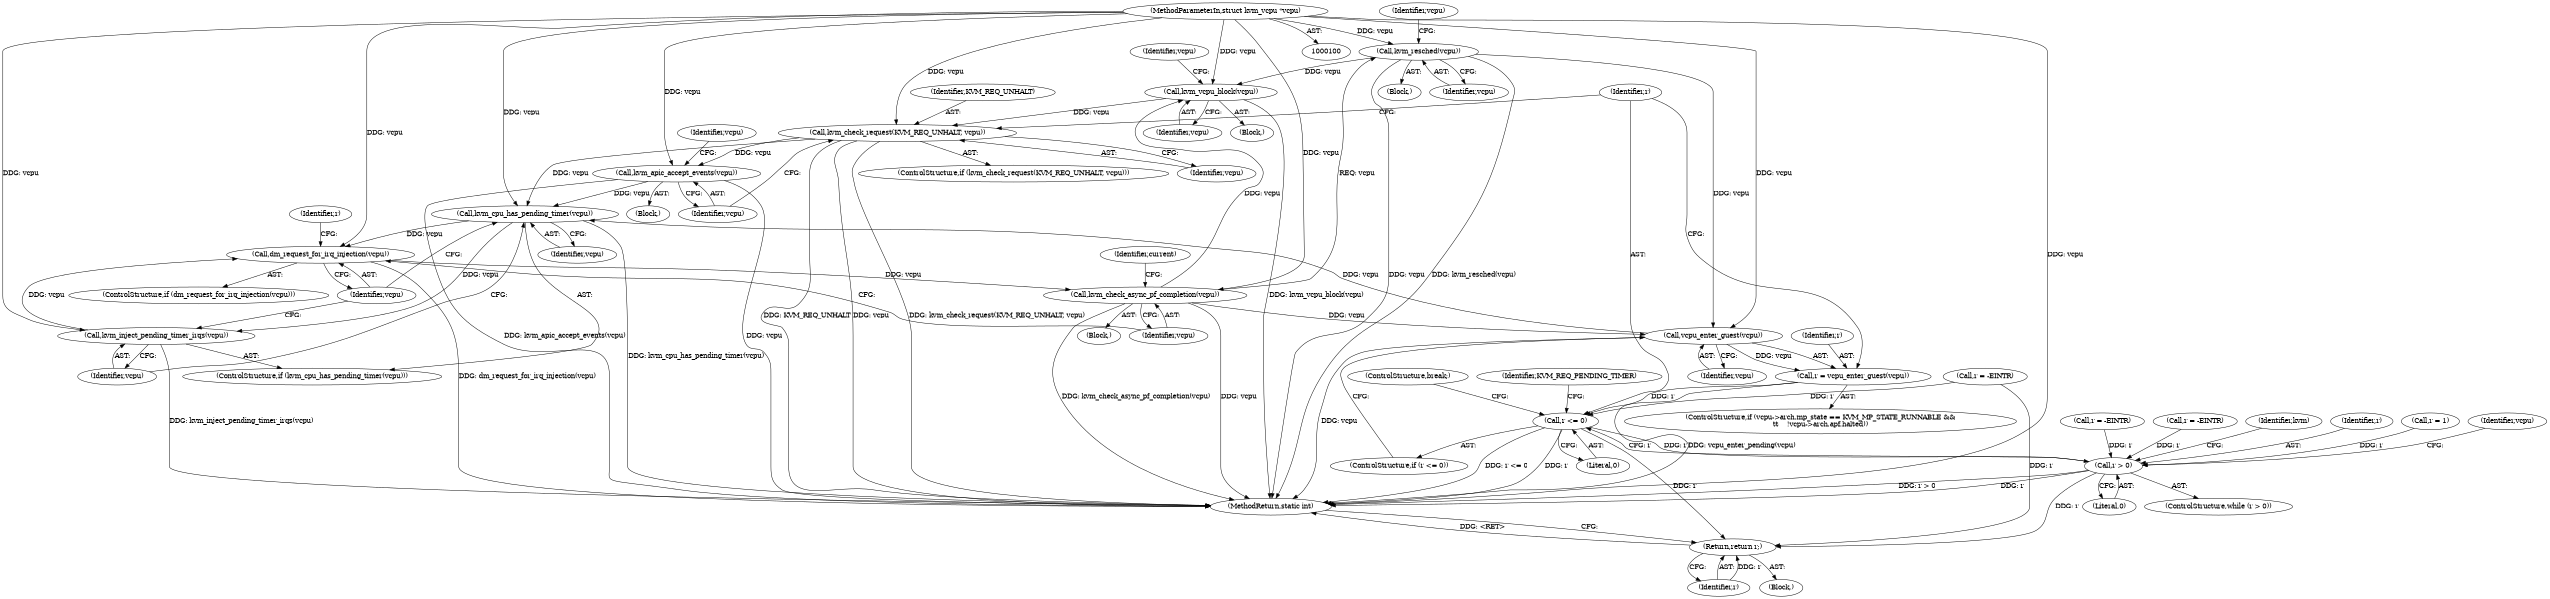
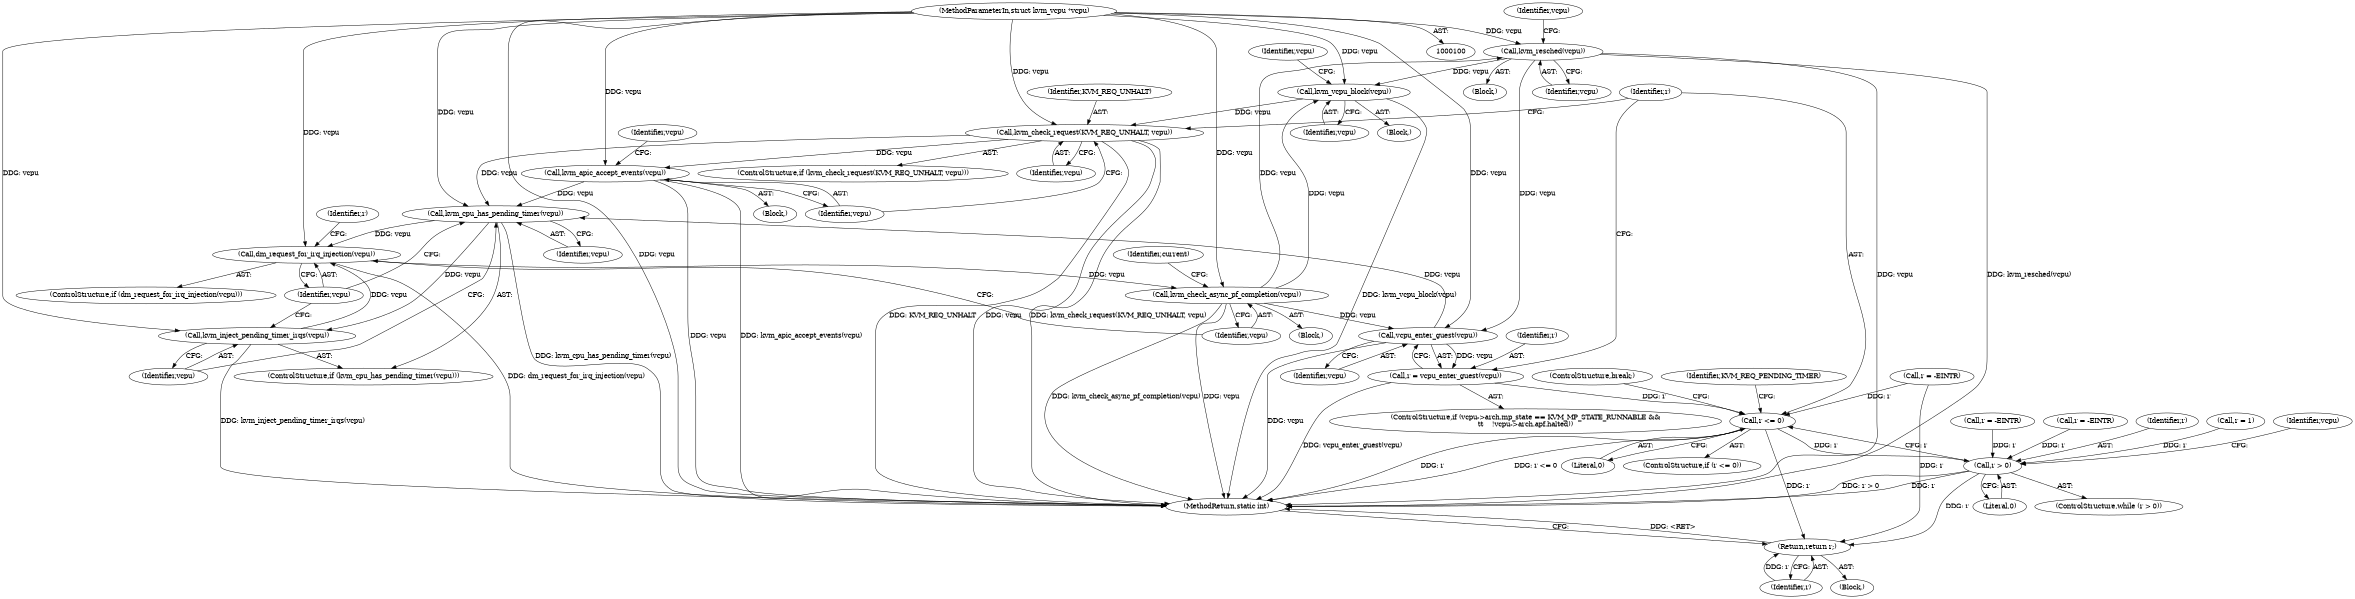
(1357, 174) -> (1278, 174)
(1437, 348) -> (1414, 360)
(2284, 421) -> none
(1742, 446) -> (1353, 446)
